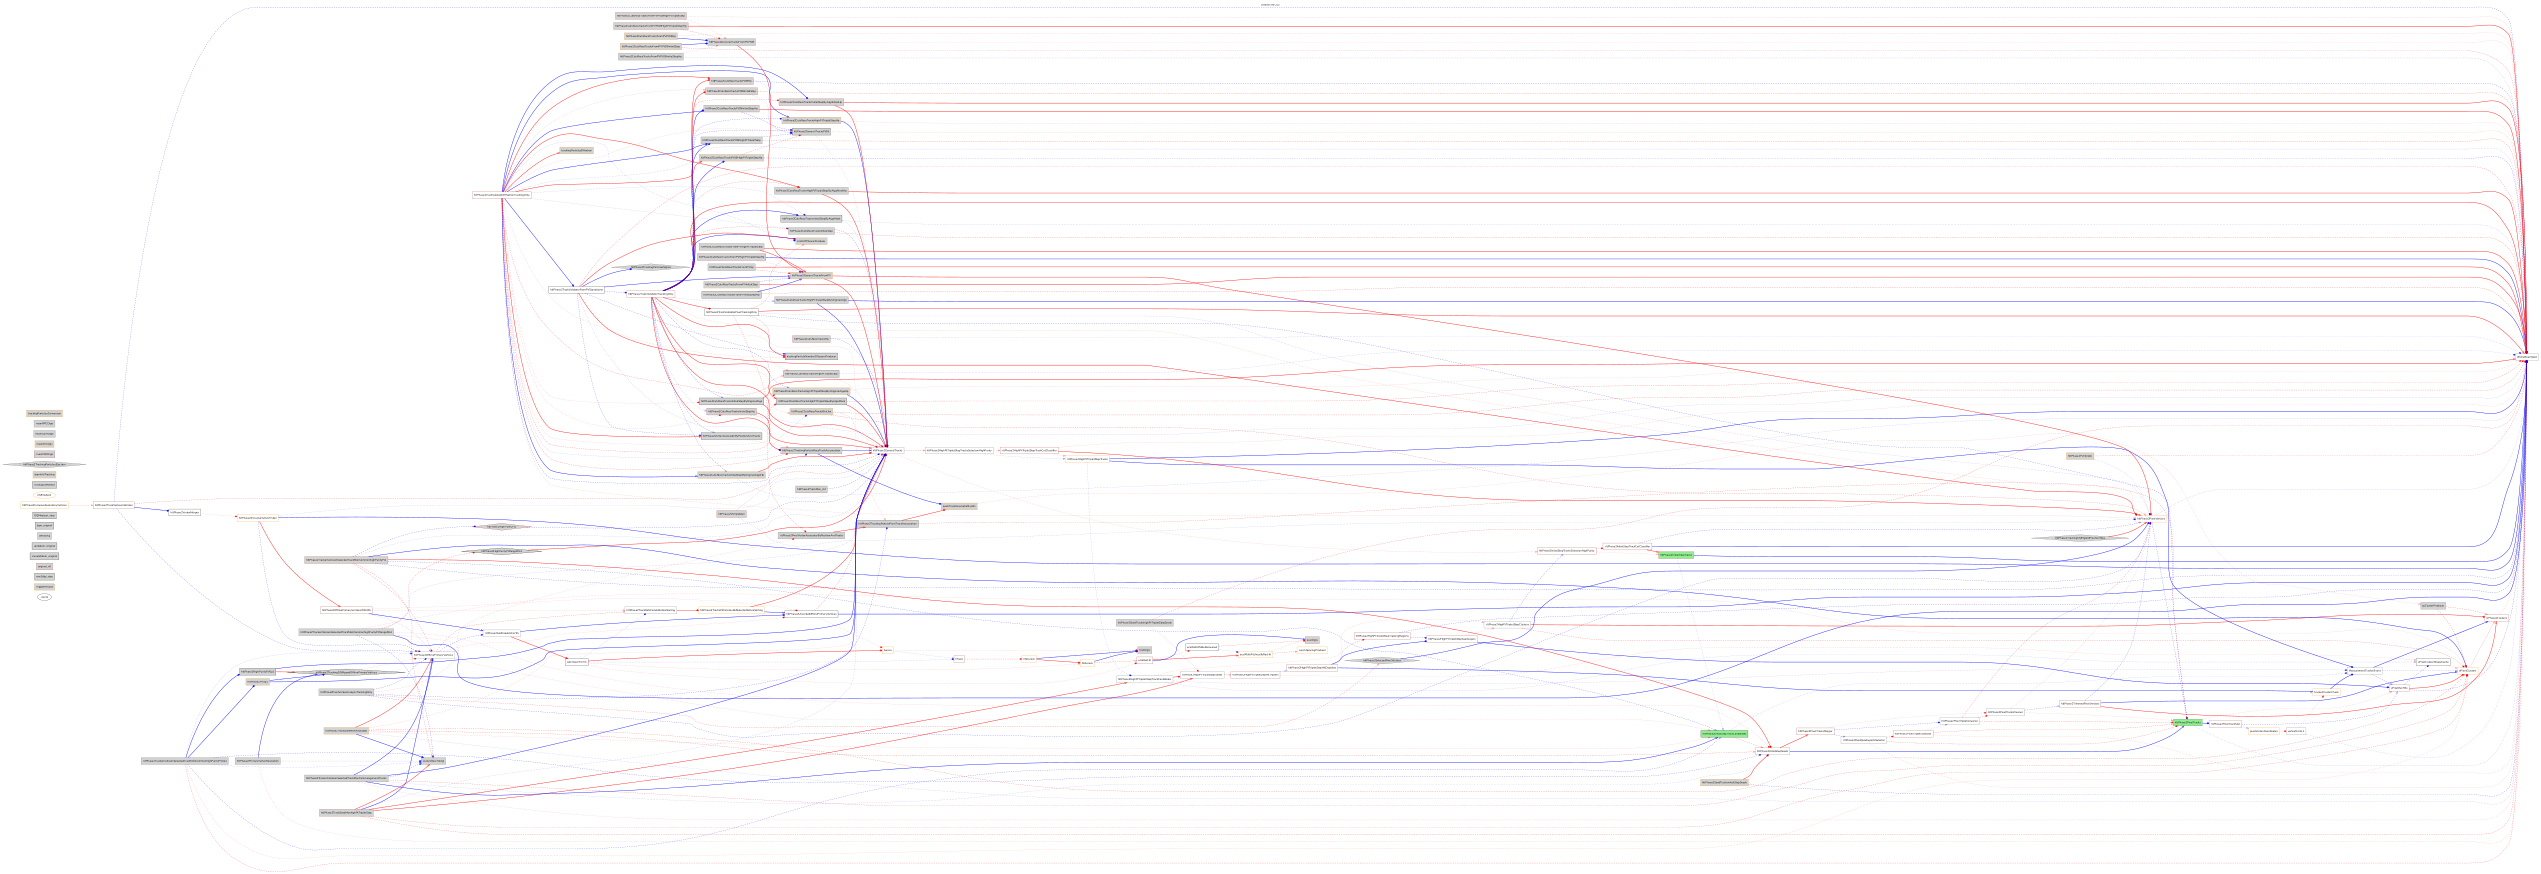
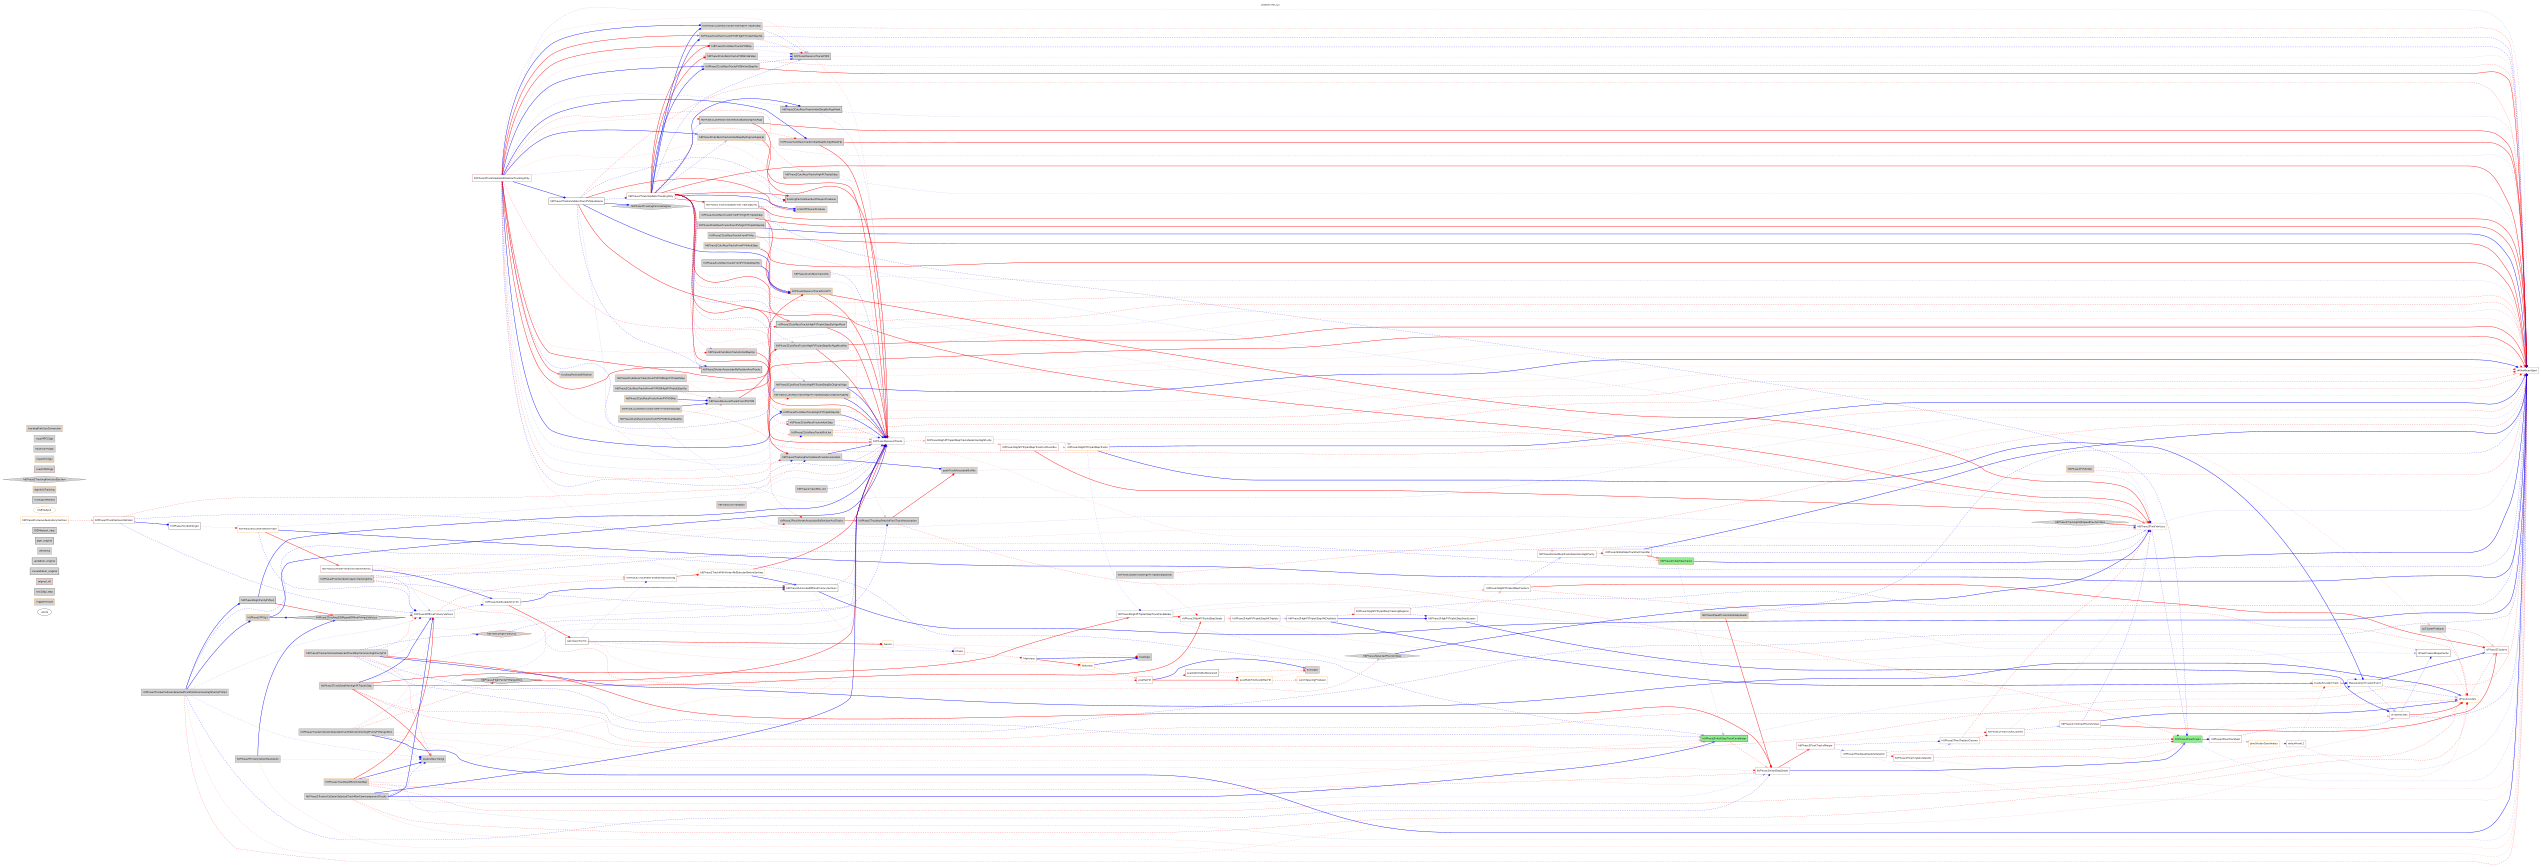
none -> (602, 368)
